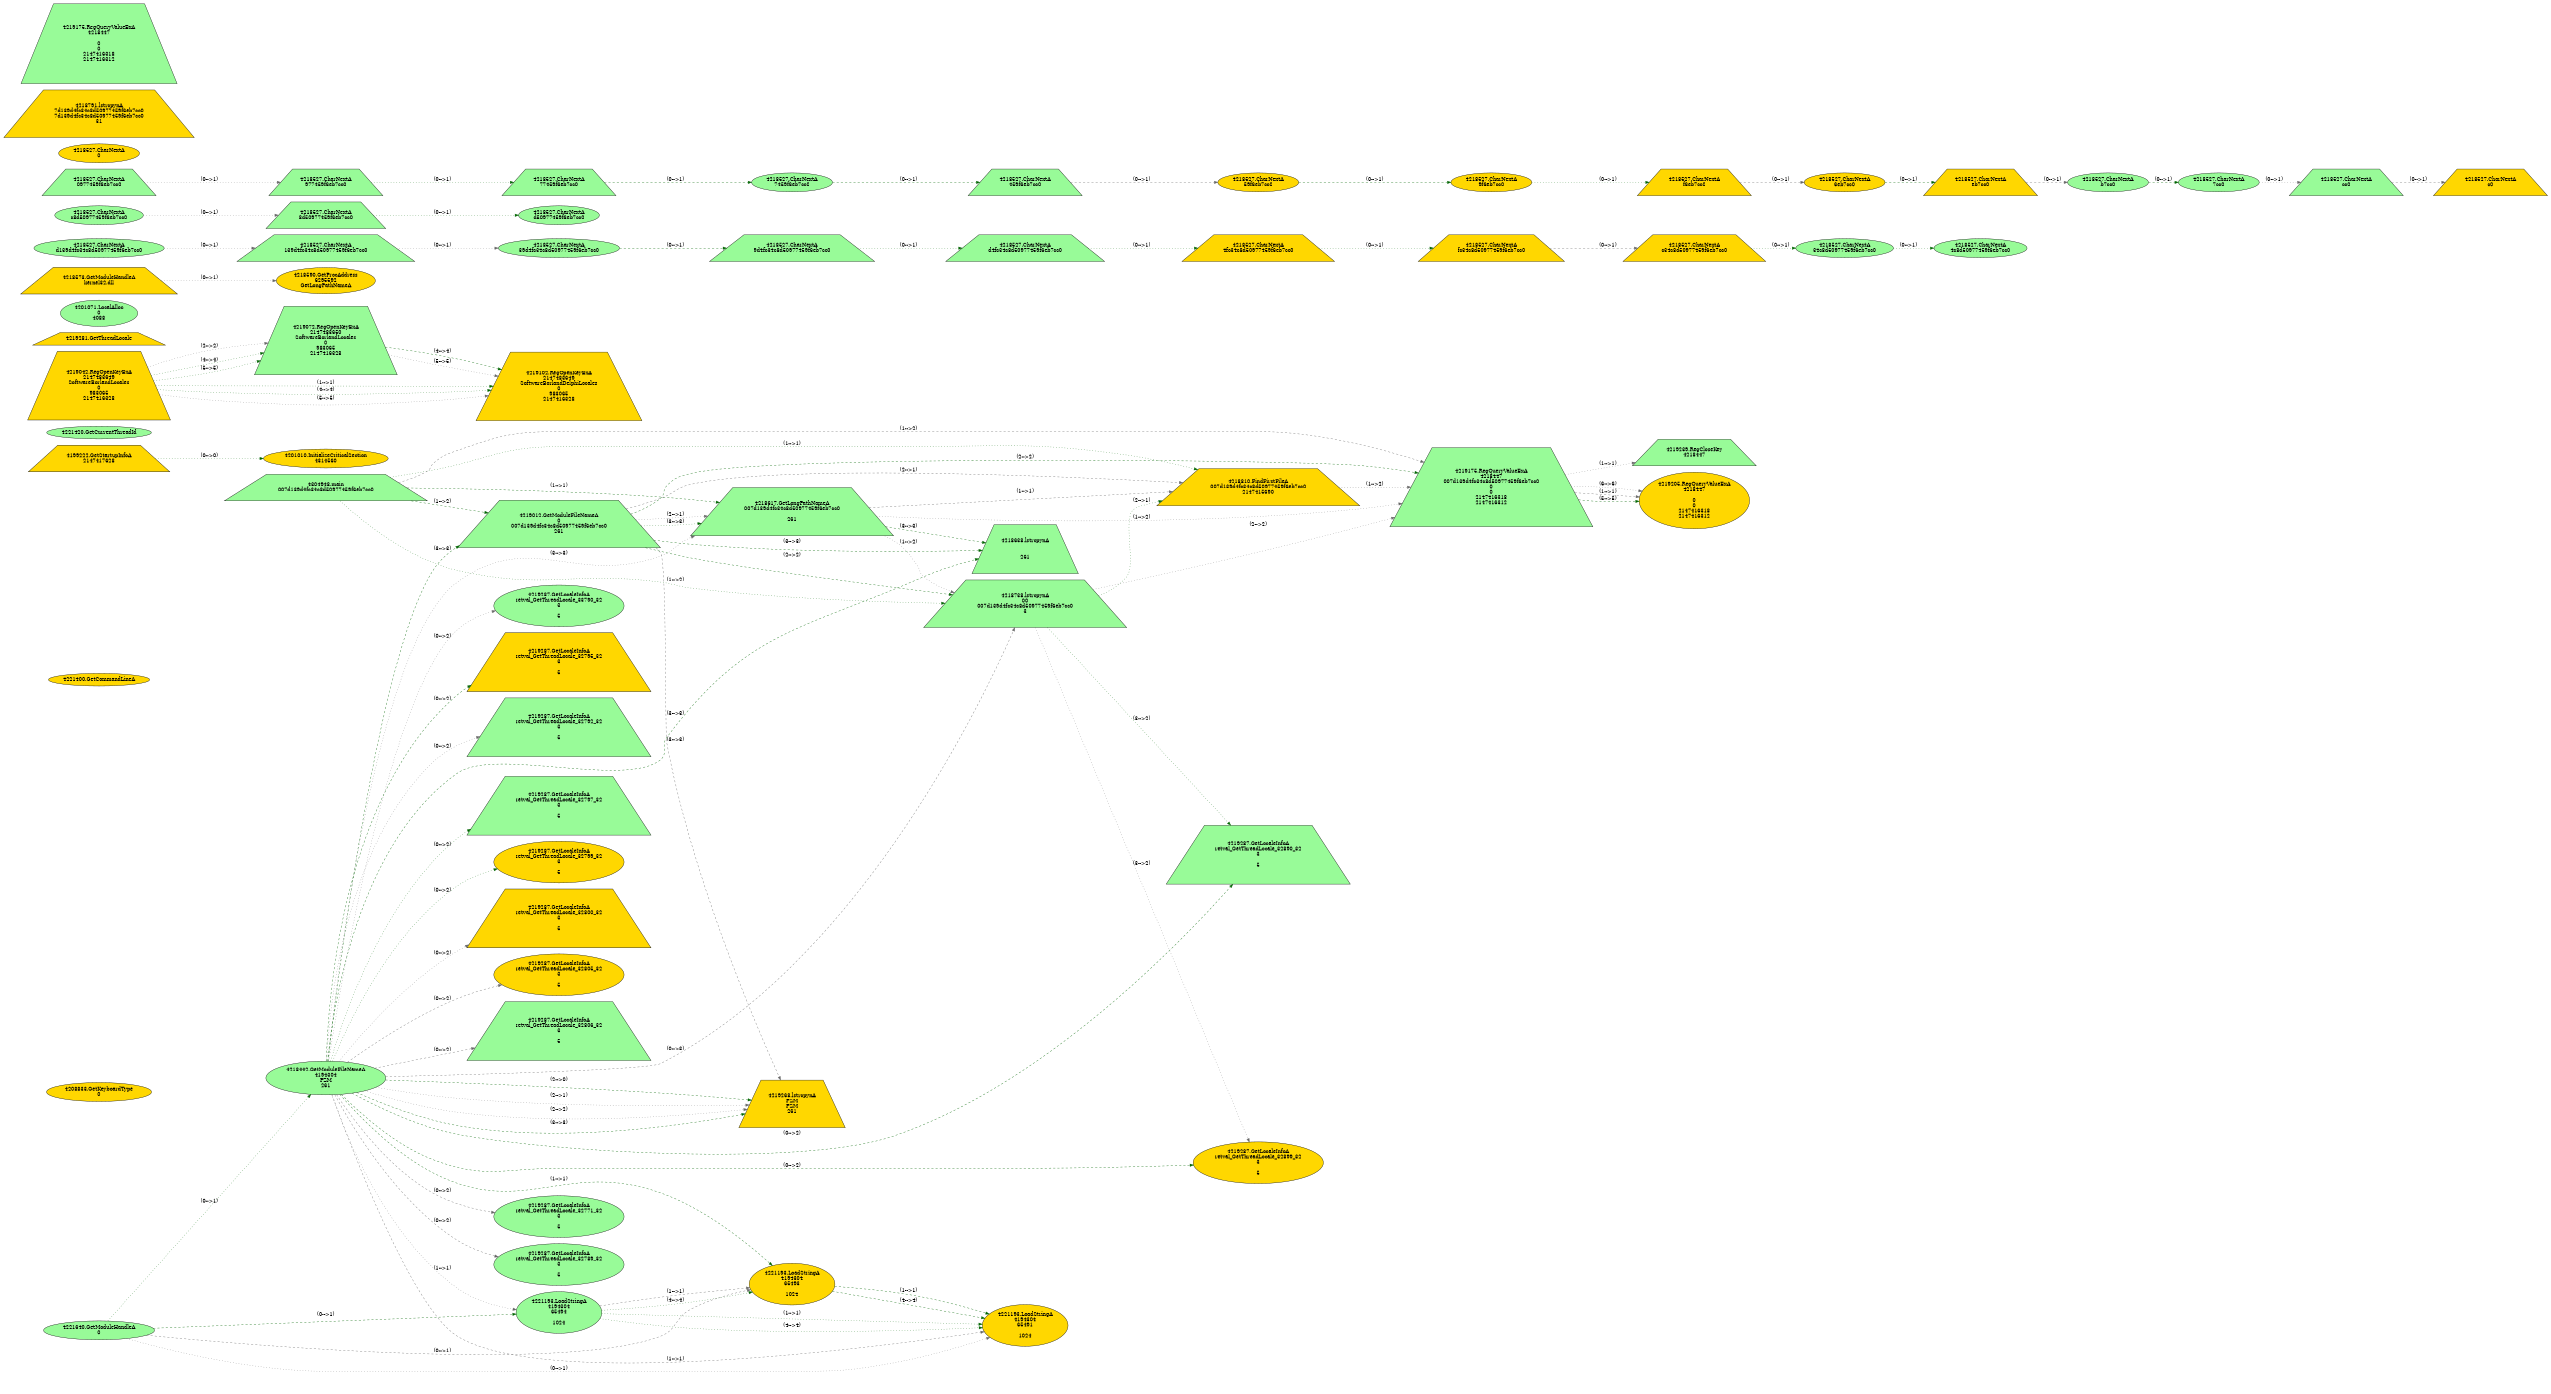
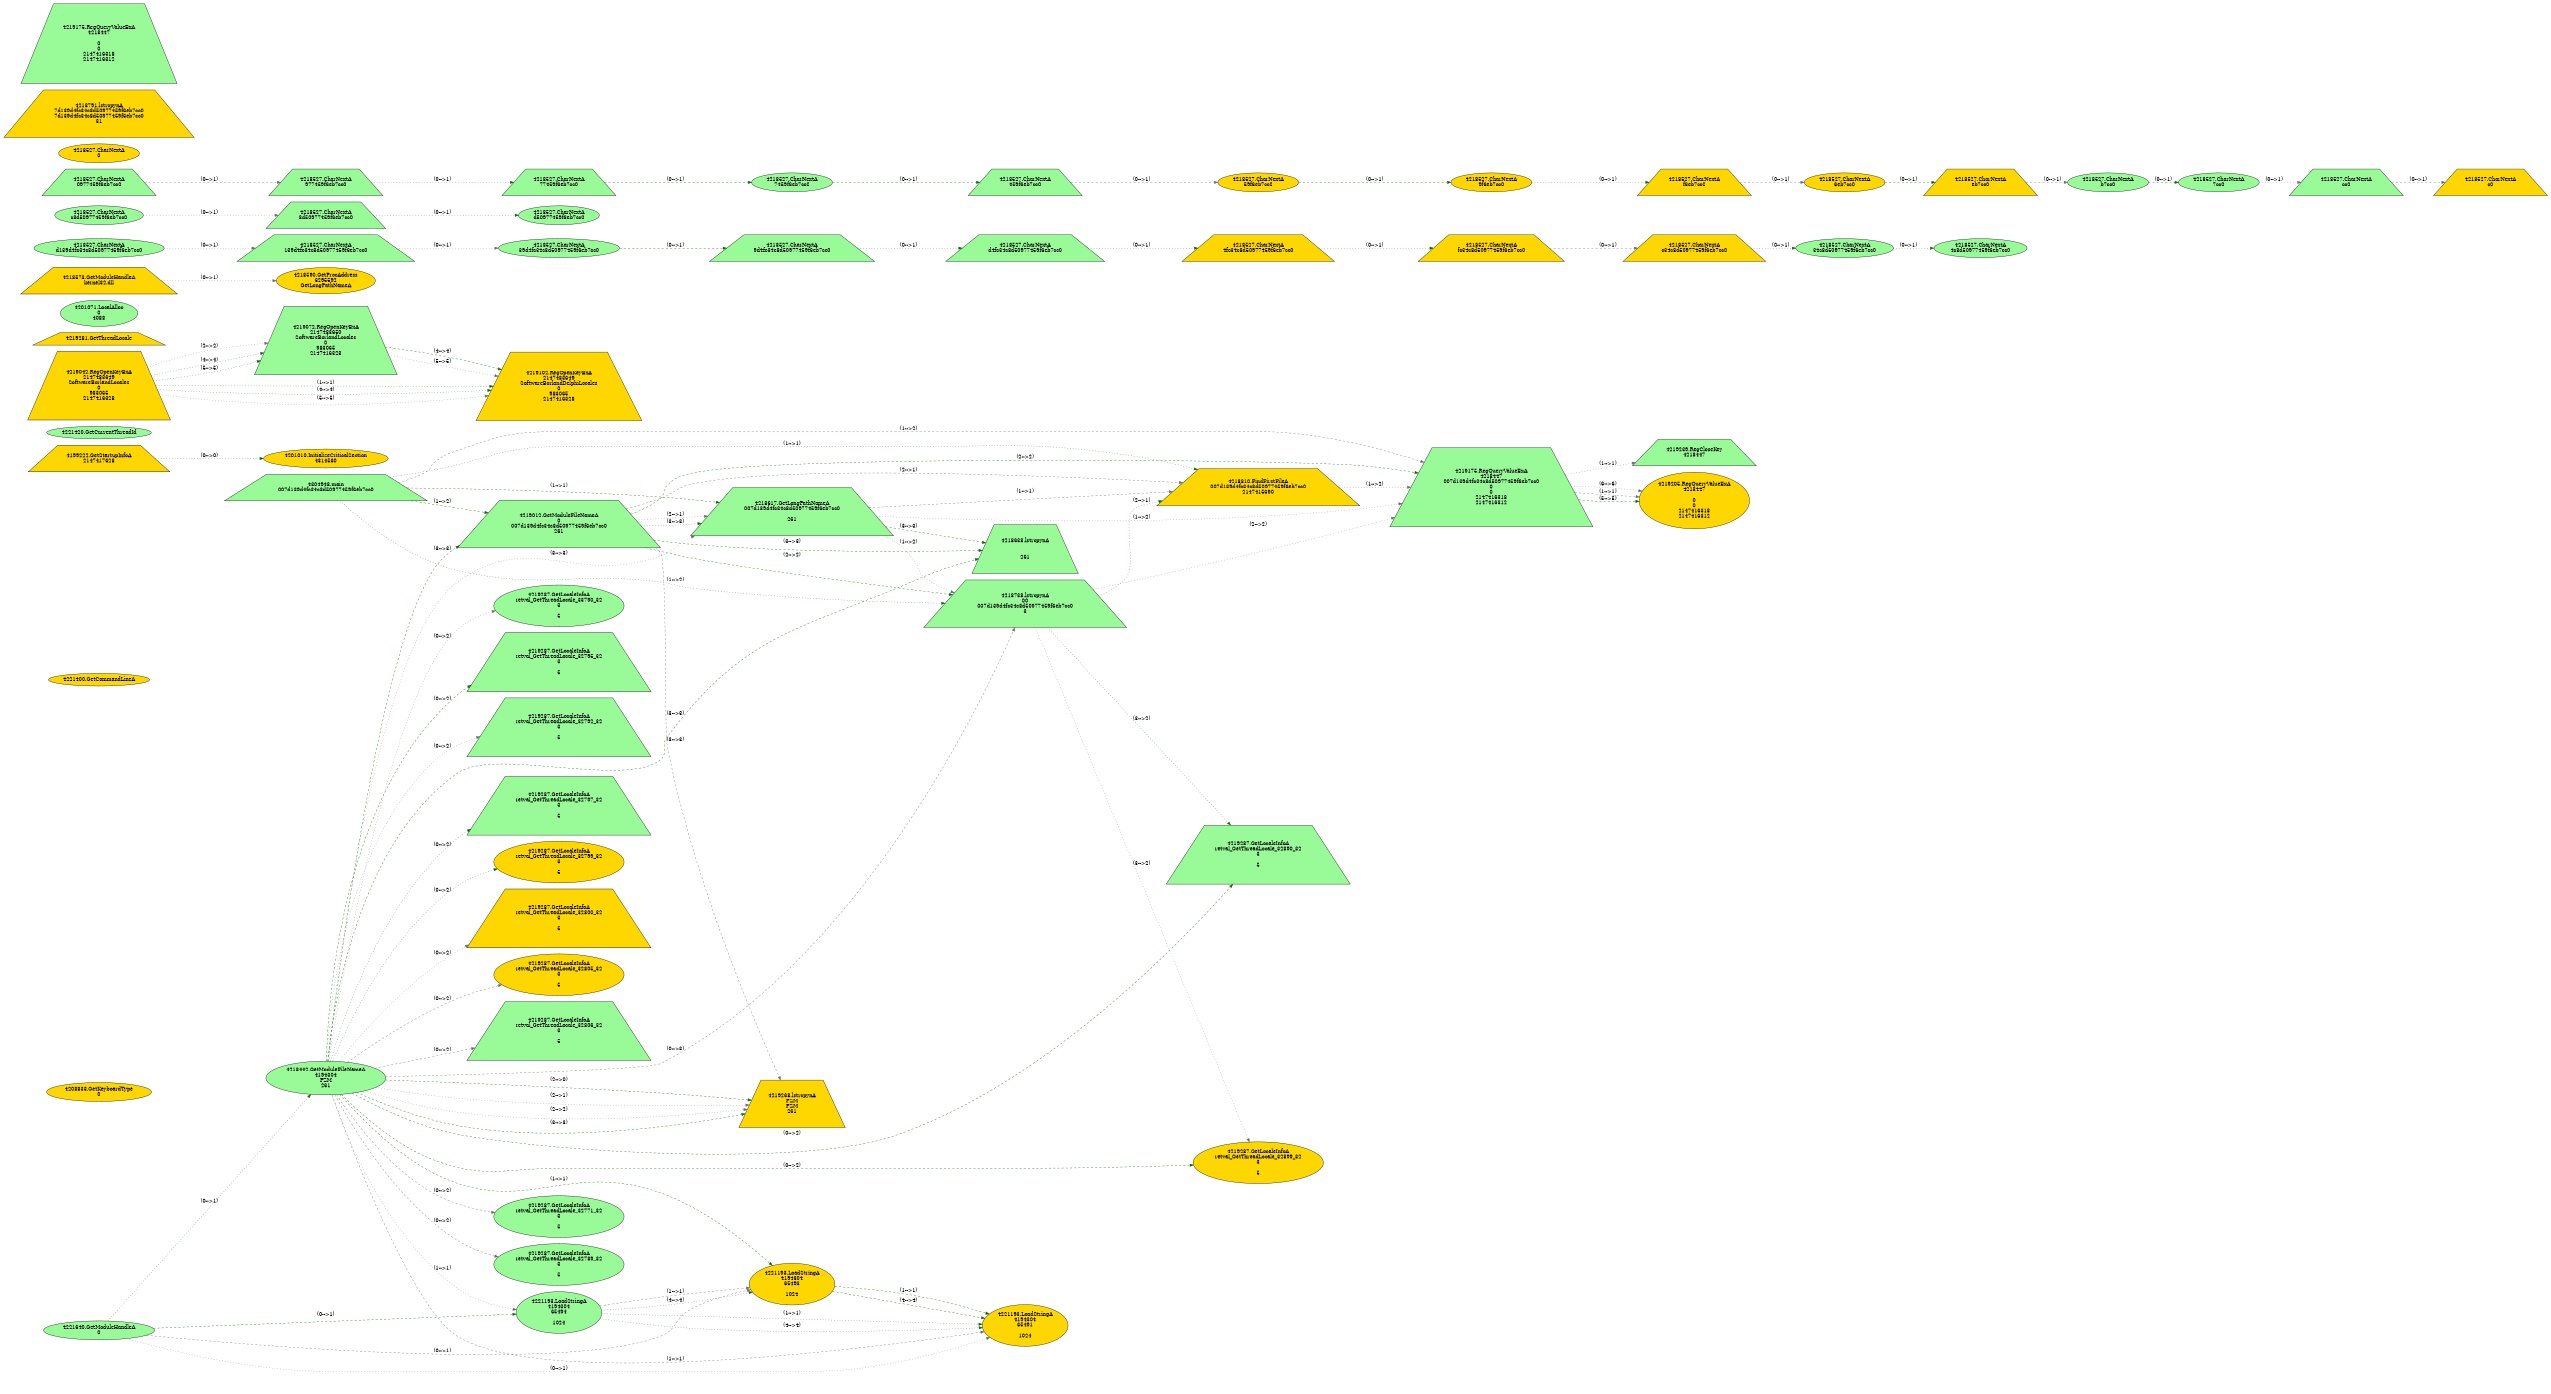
(211, 182) -> (211, 182)
(559, 662) -> (559, 662)
